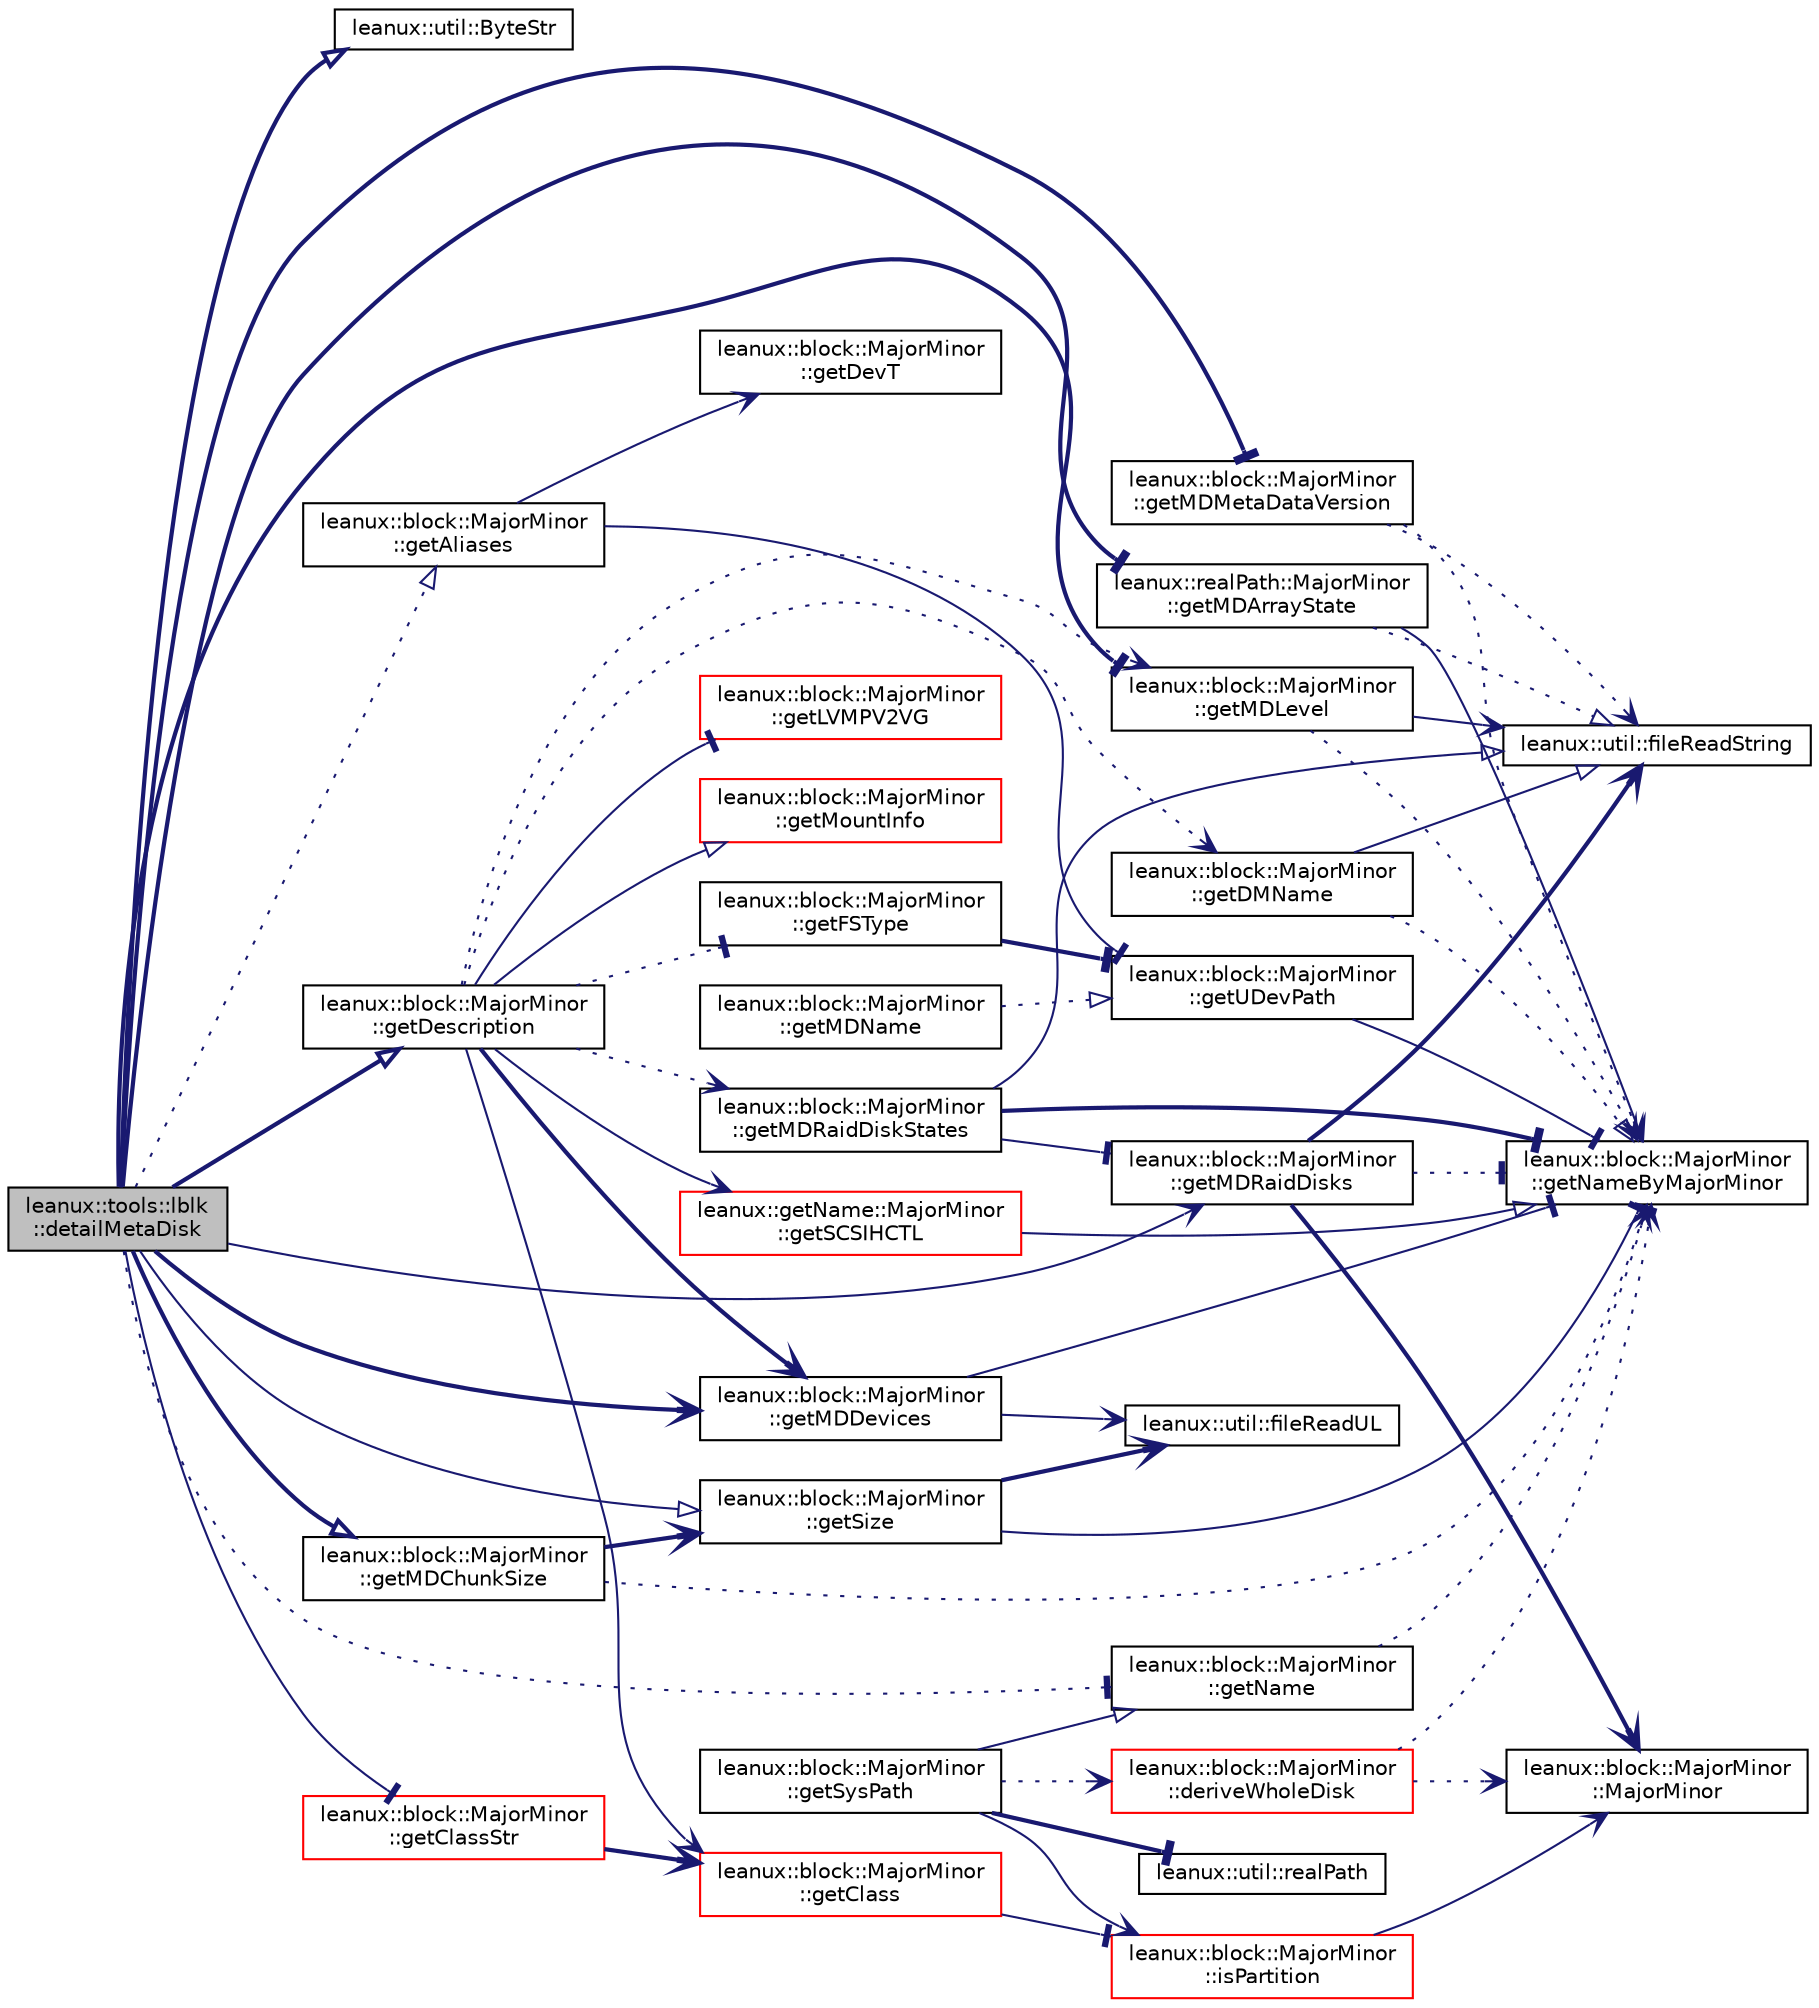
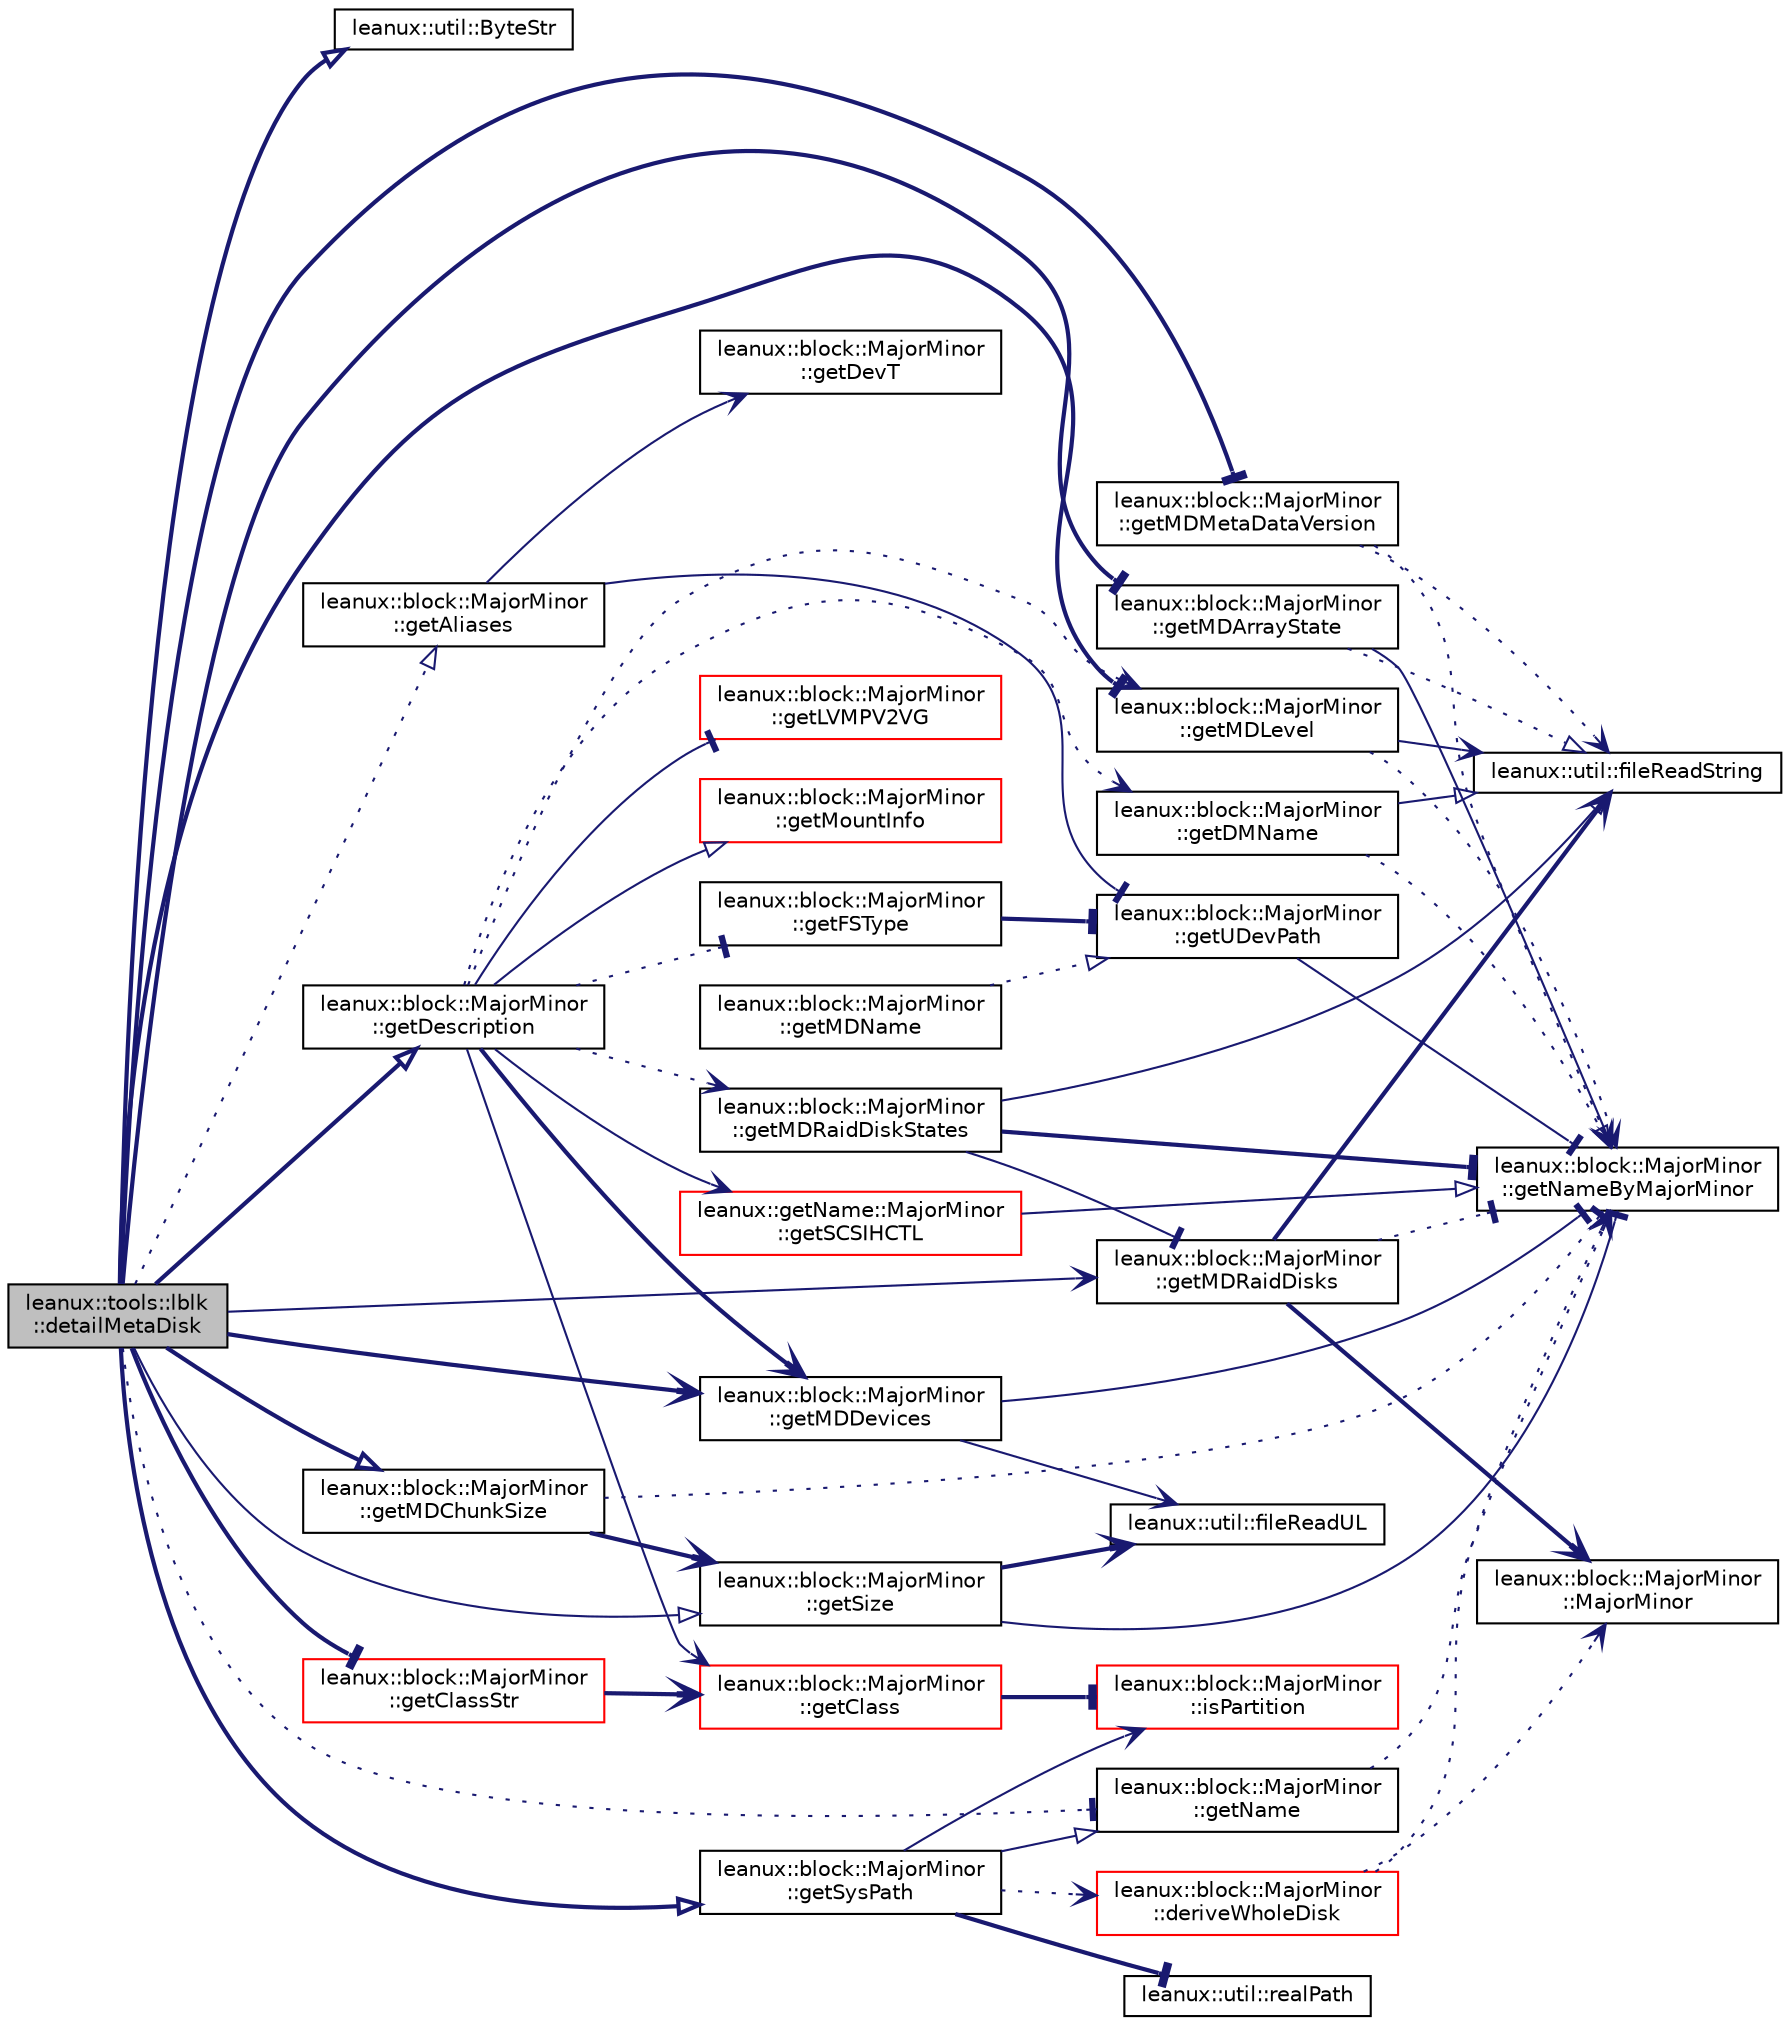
(1262, 596) -> (1248, 617)
(211, 1545) -> (217, 1519)
none -> (258, 1775)
(1485, 1886) -> none
(1051, 1924) -> (1043, 1697)
